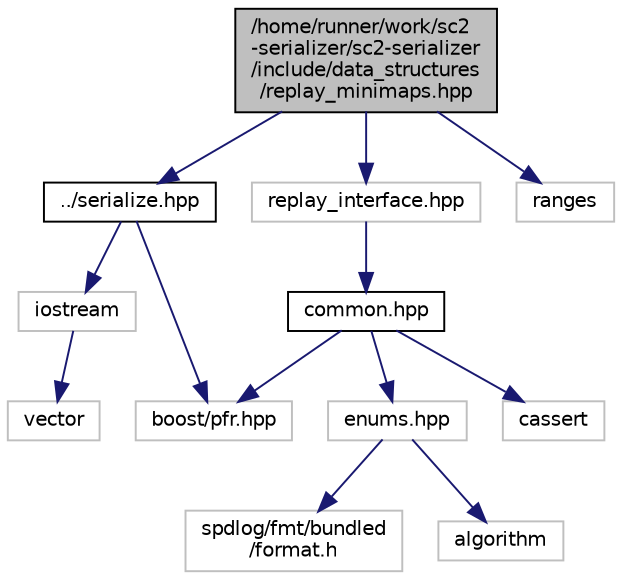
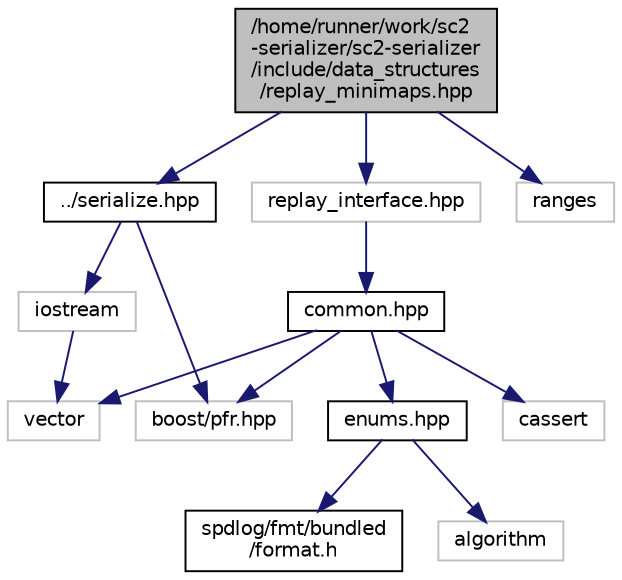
none -> (218, 364)
(397, 421) -> (397, 421)
(294, 541) -> (294, 541)
